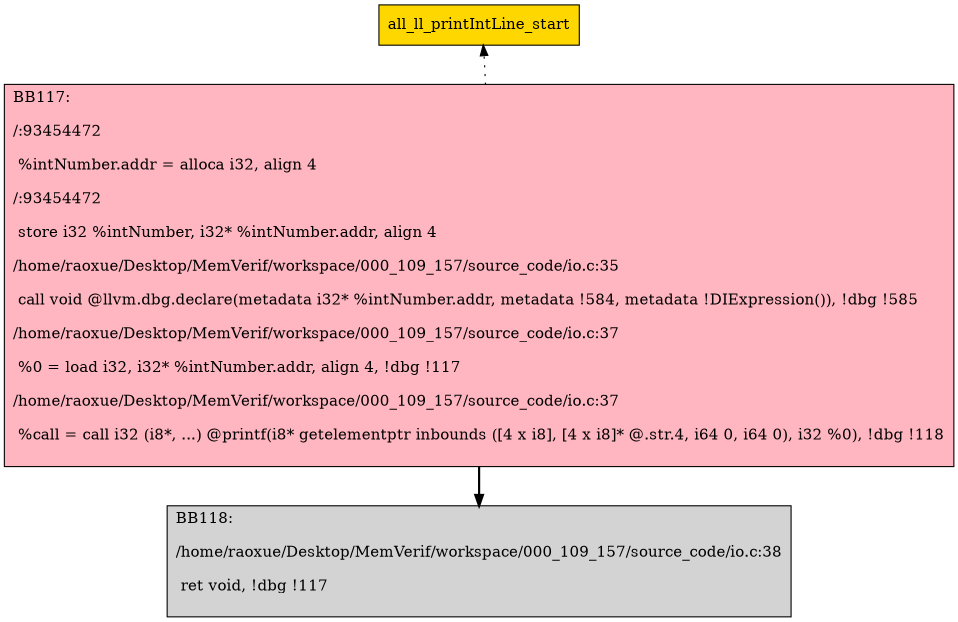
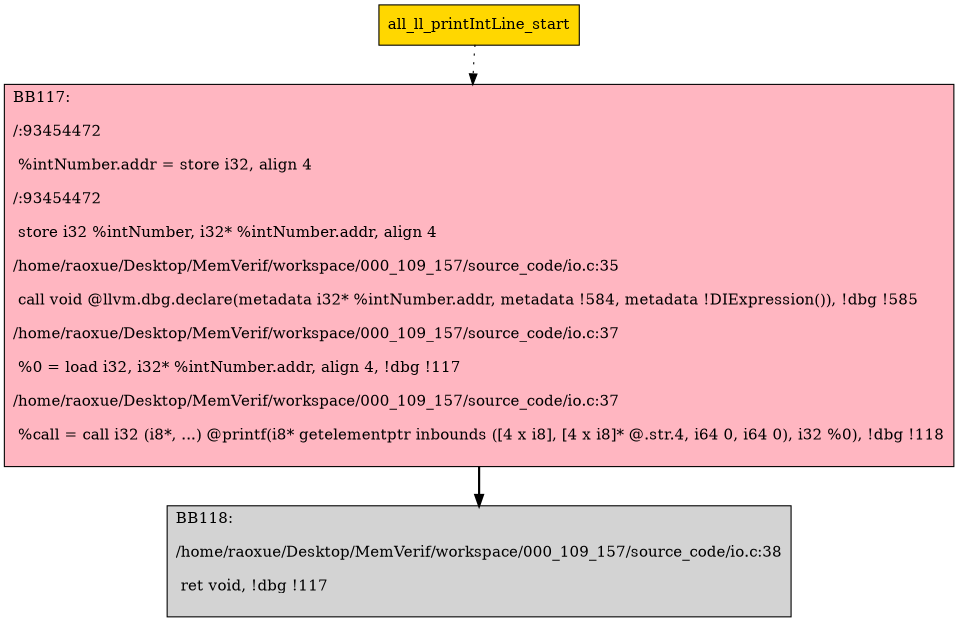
(485, 70) -> (474, 59)
(166, 165) -> (163, 165)
